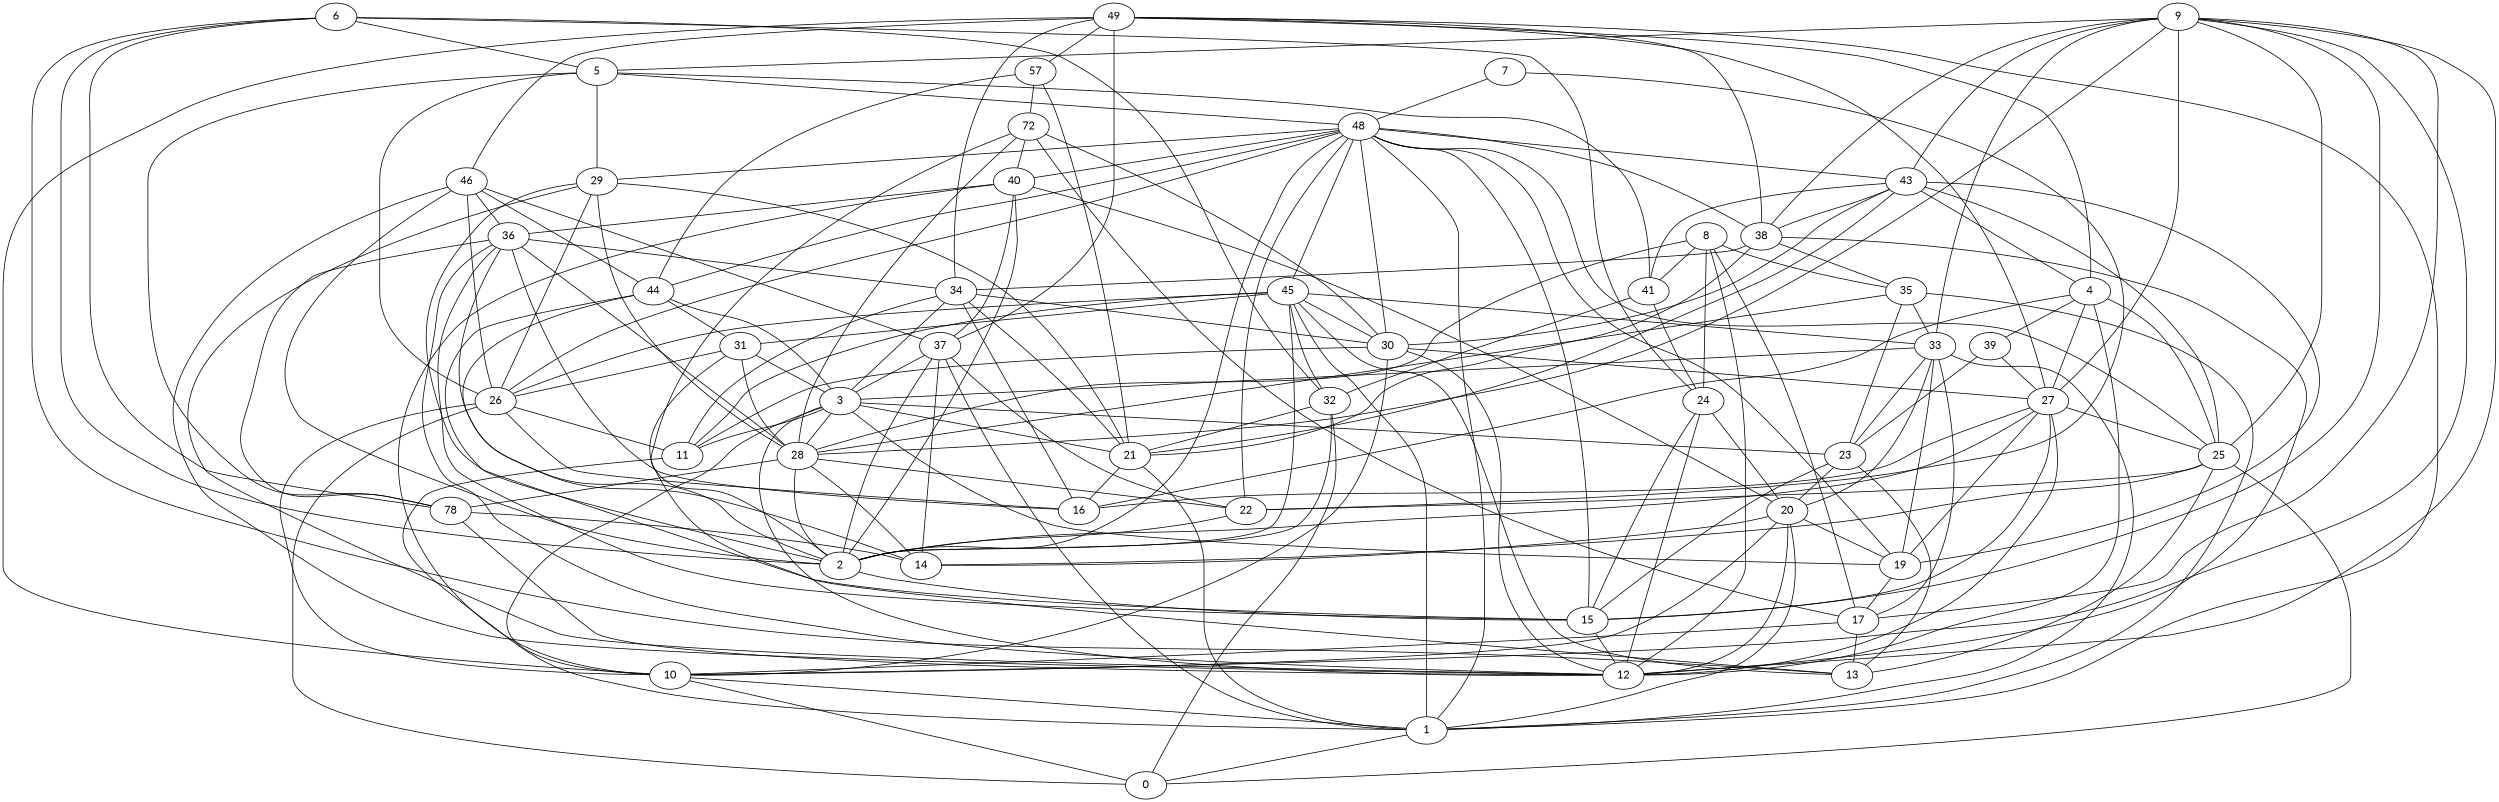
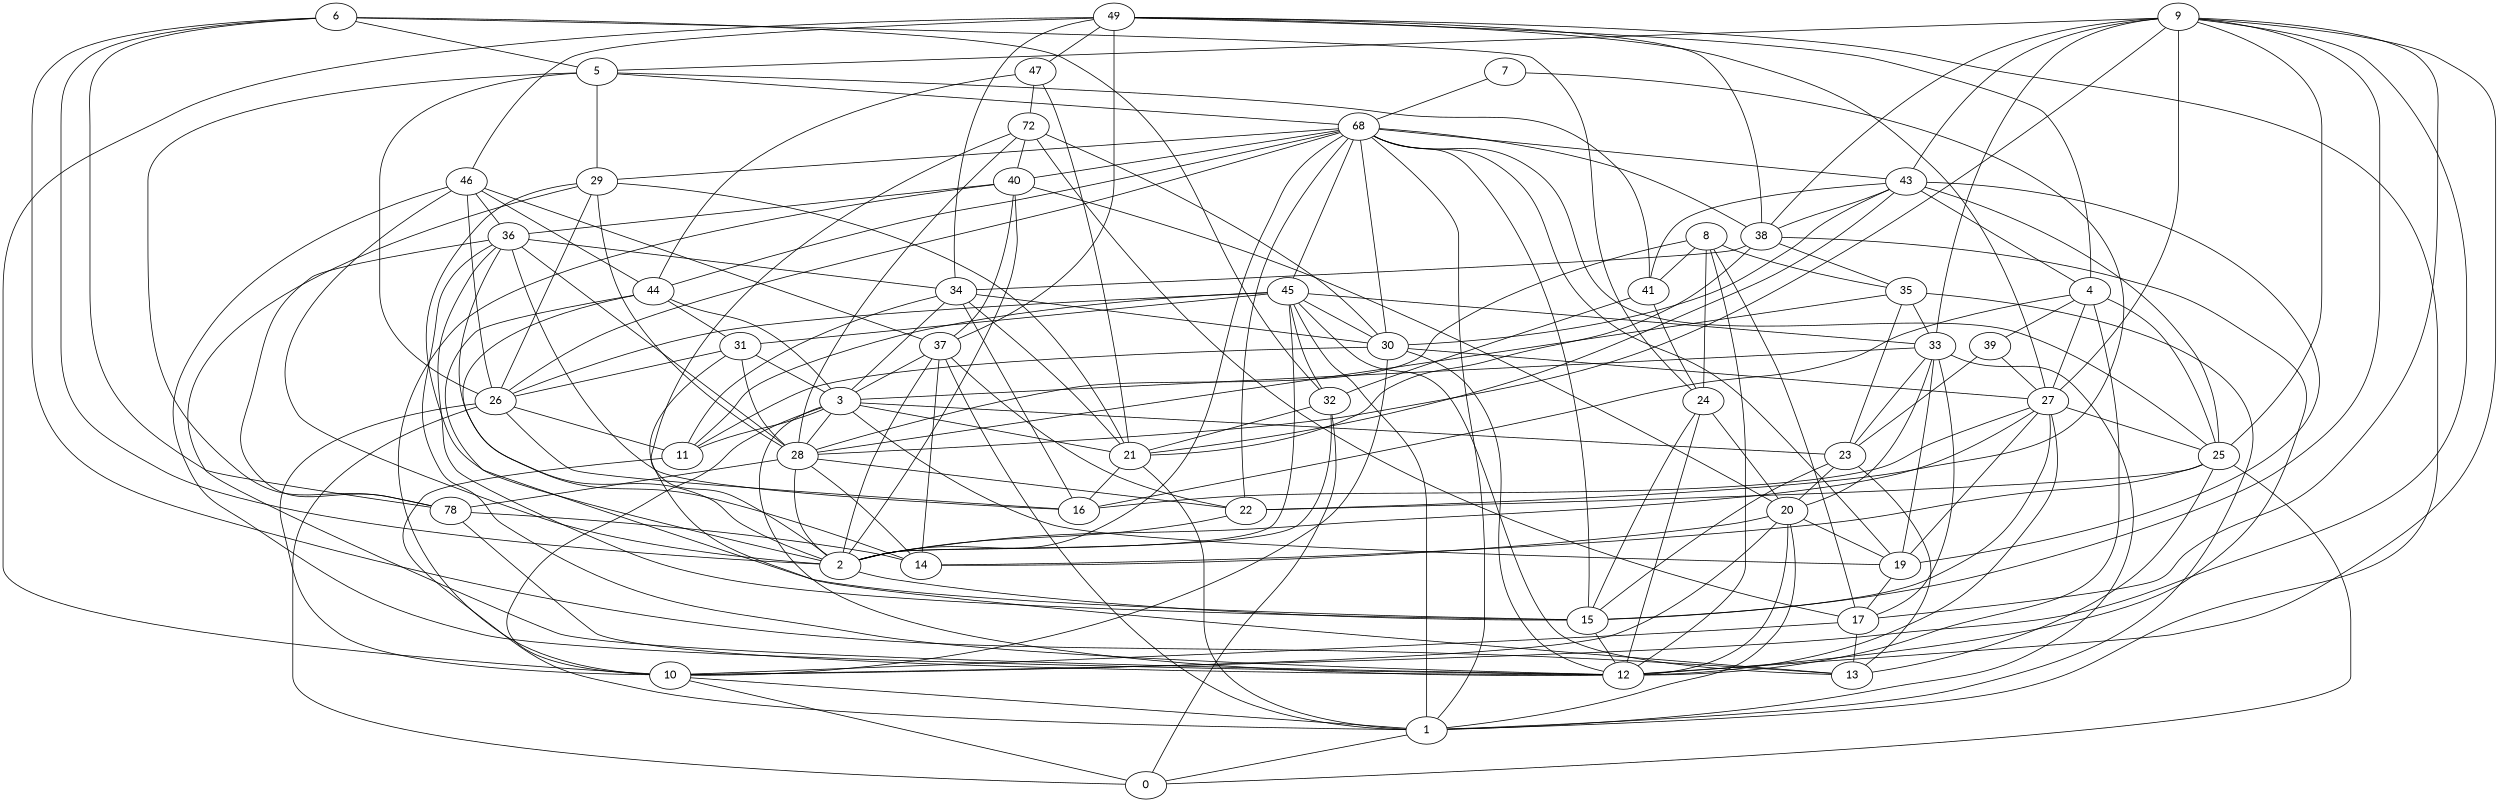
(1035, 72) -> (1035, 72)
(1359, 127) -> (1359, 127)
